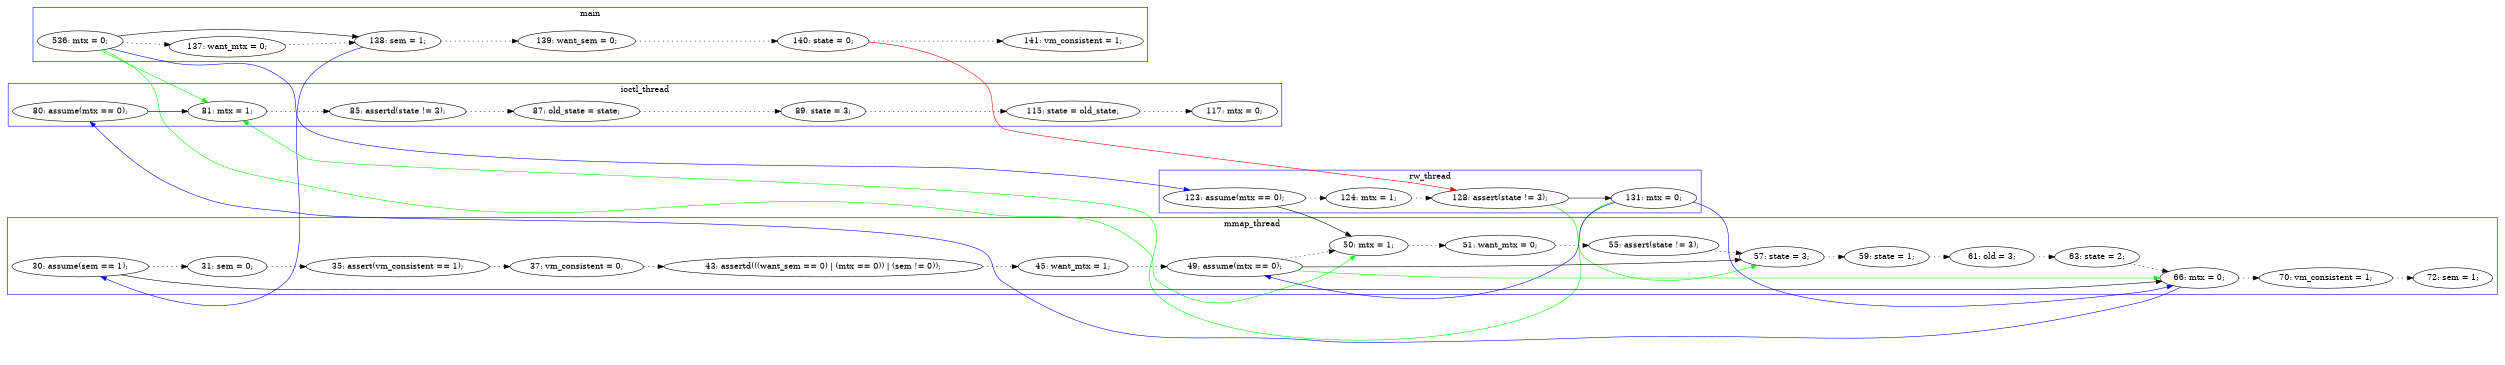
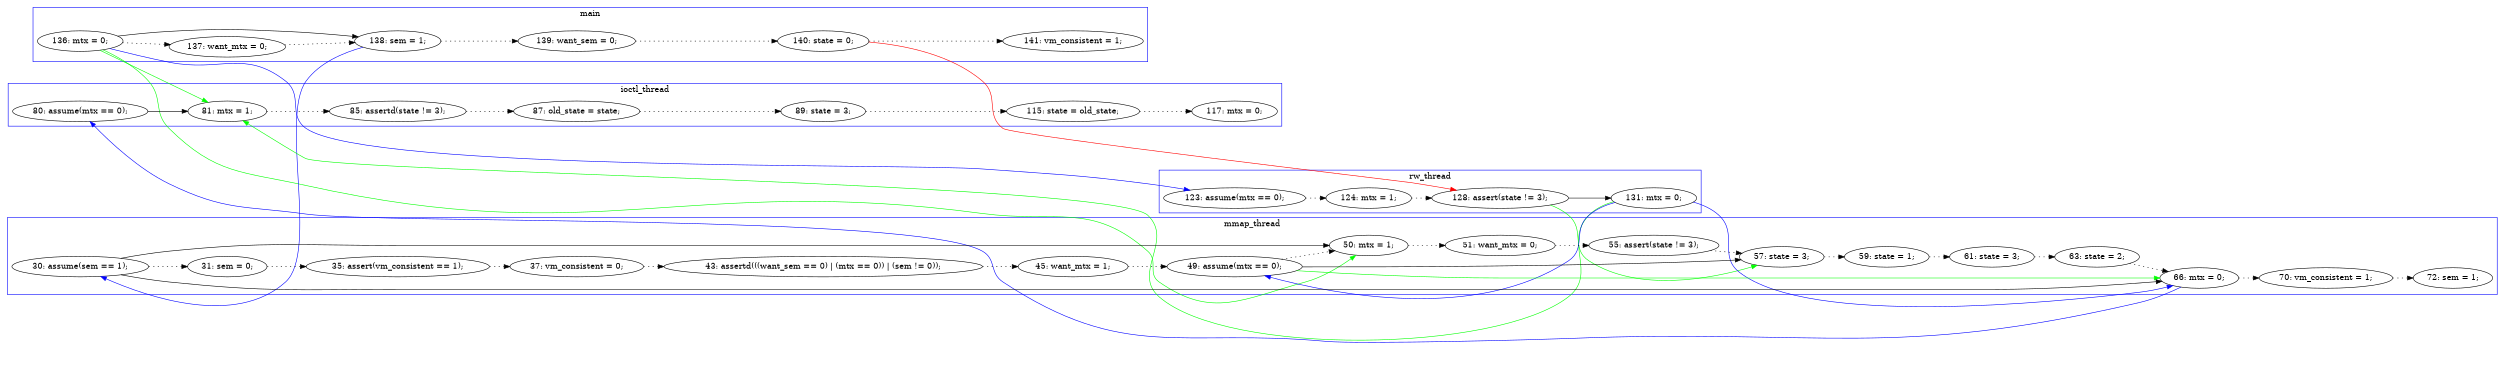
(80, 41) -> (80, 41)
(1321, 221) -> (722, 245)
(1992, 257) -> (1992, 257)
